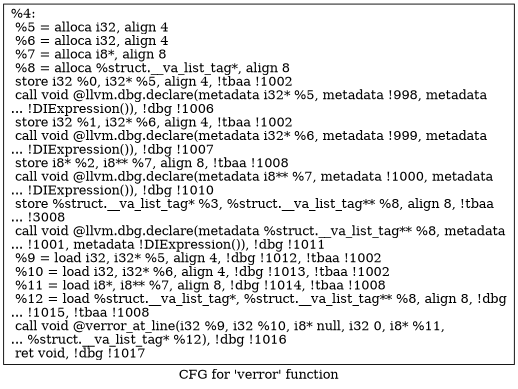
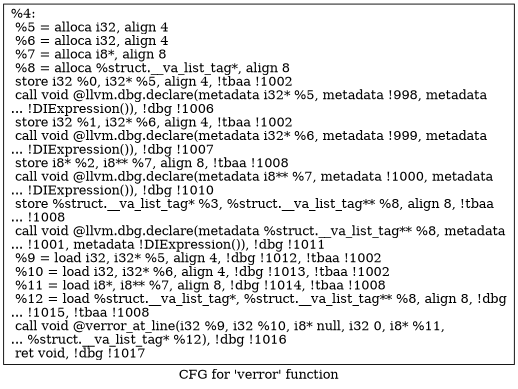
(38, 218) -> (38, 218)
